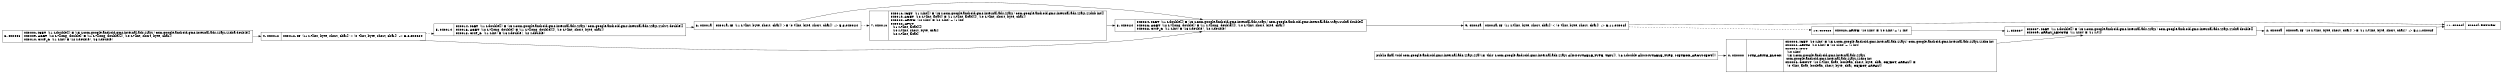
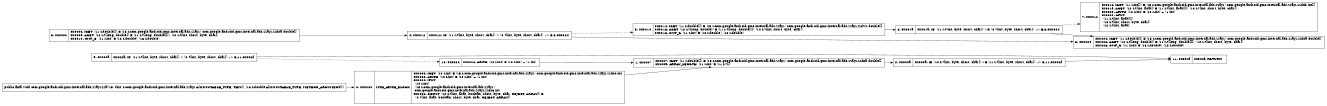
(1110, 26) -> none
(1414, 26) -> none
